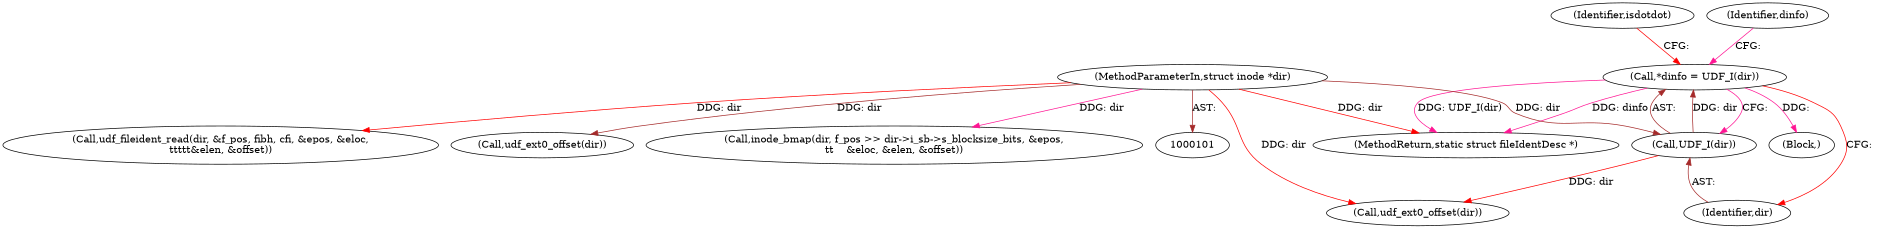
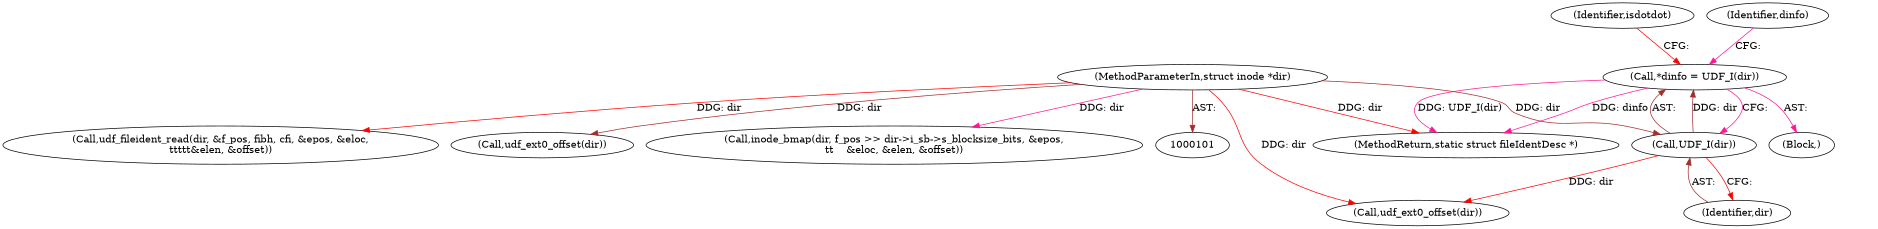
(1797, 108) -> (1797, 108)
(1844, 135) -> (1720, 174)
